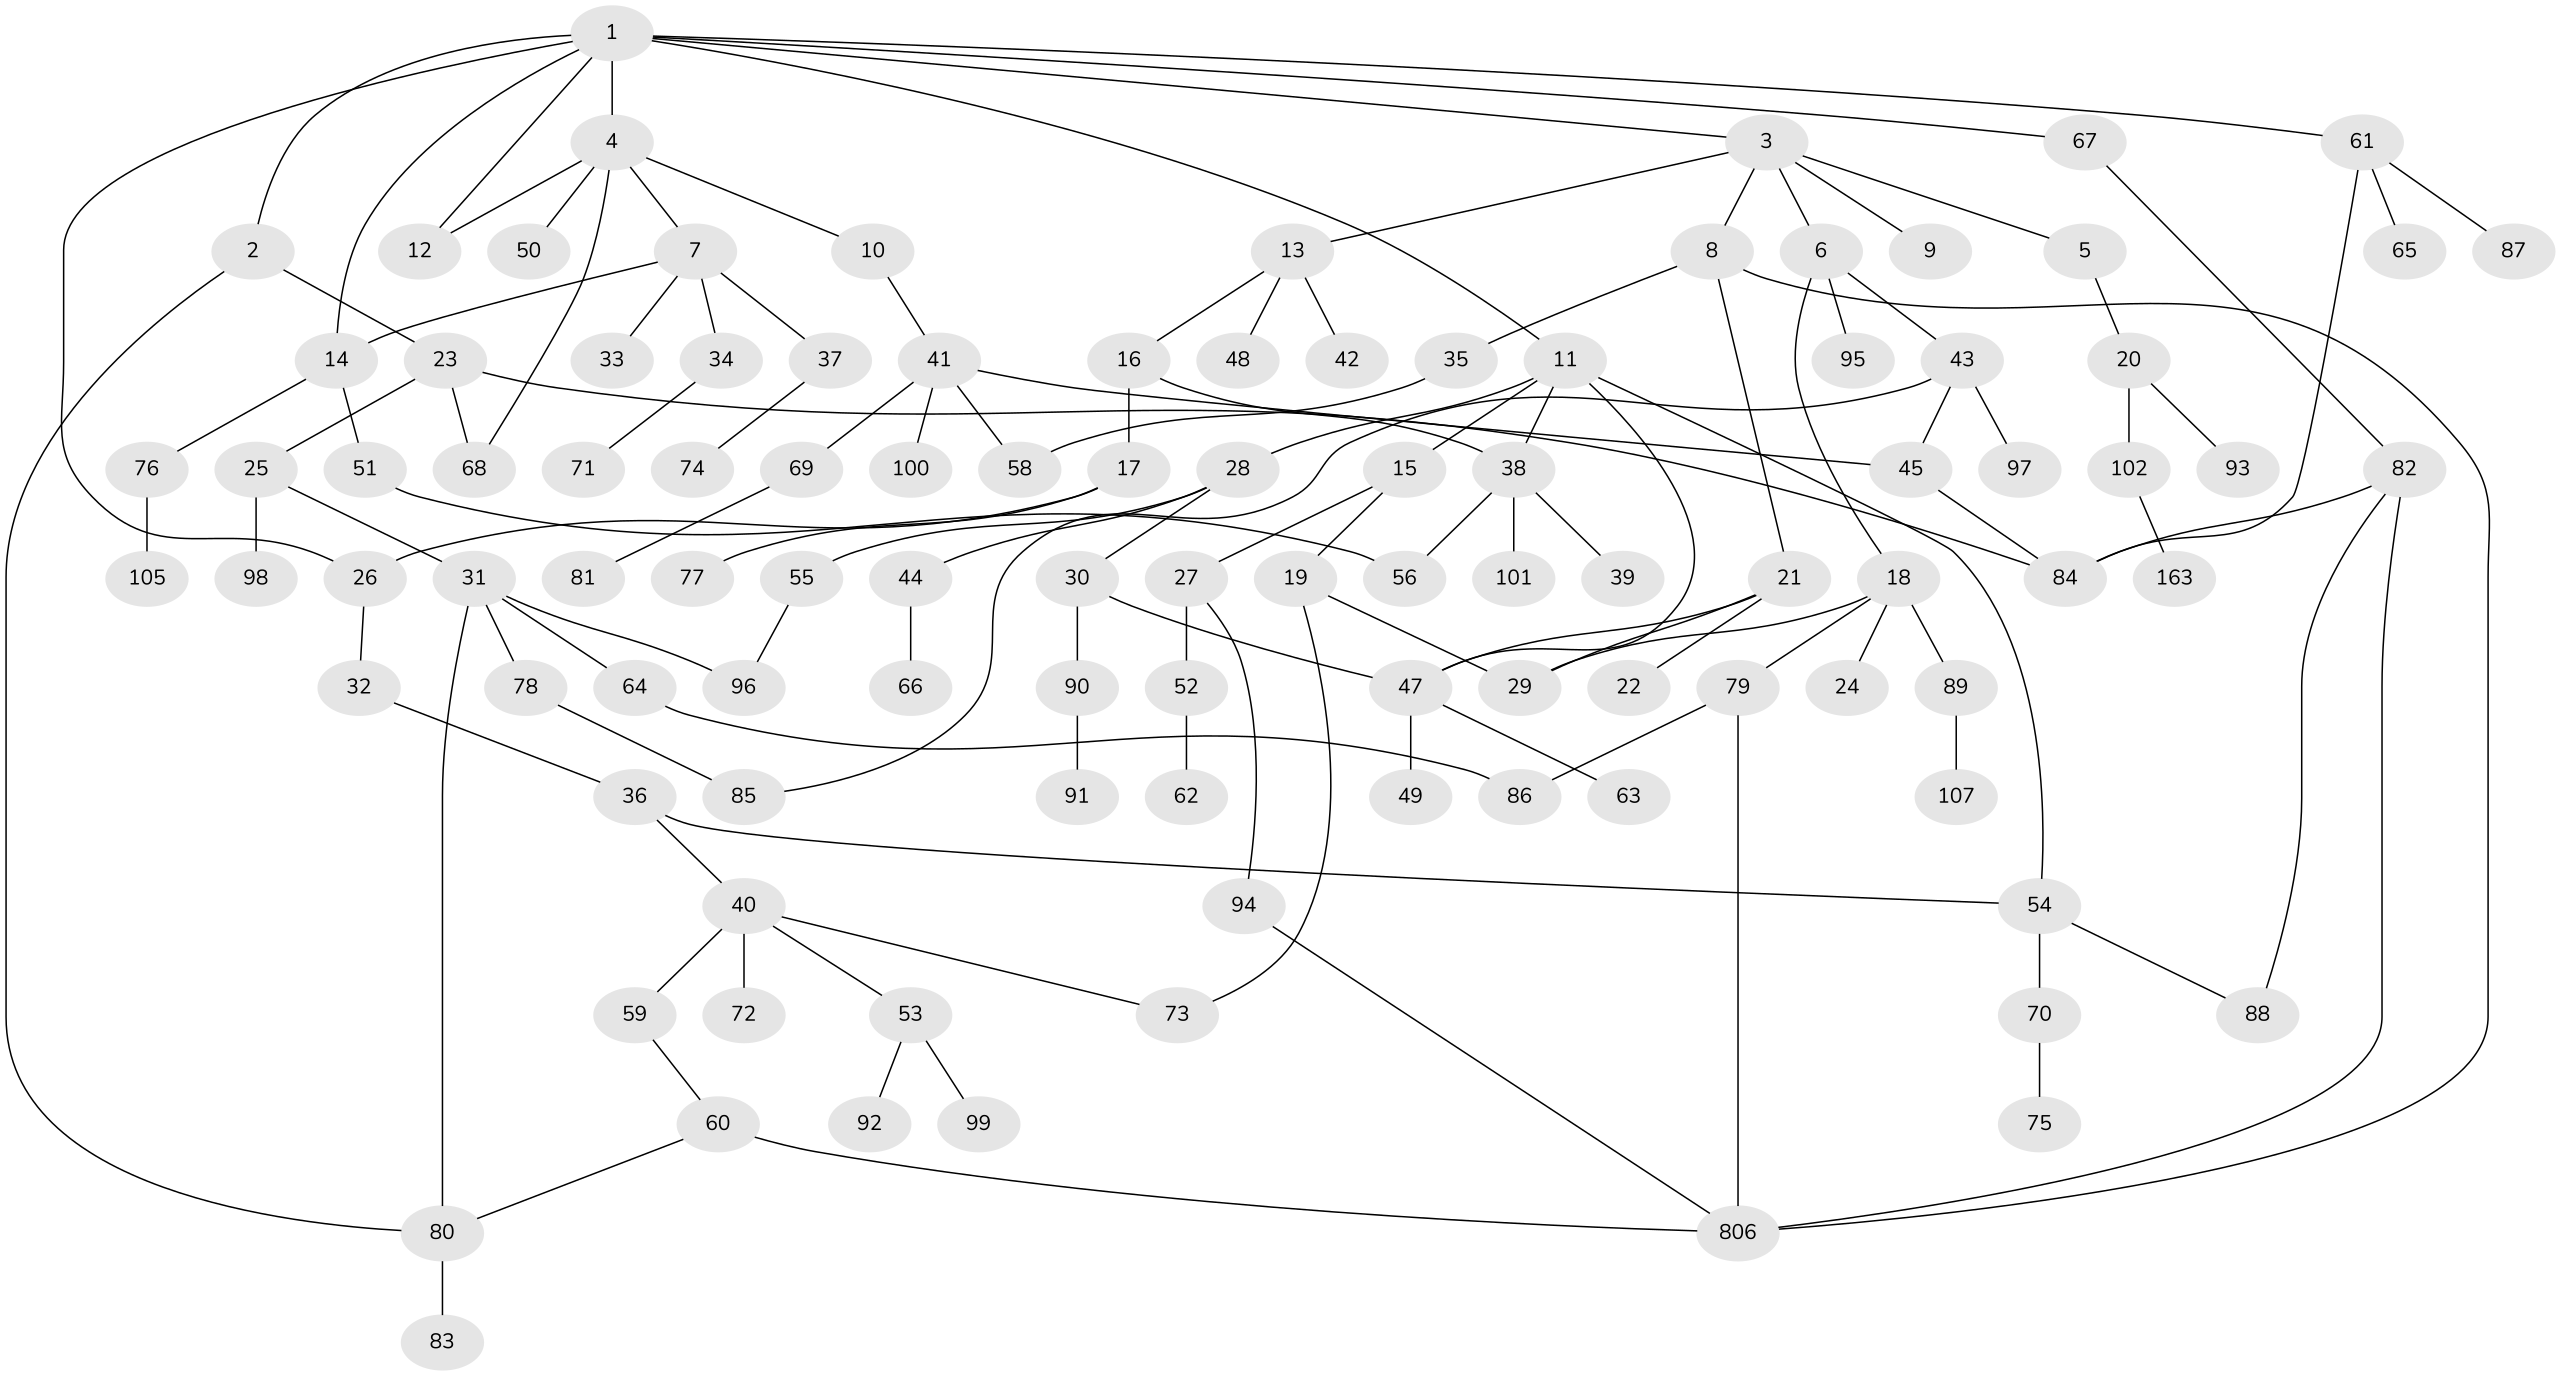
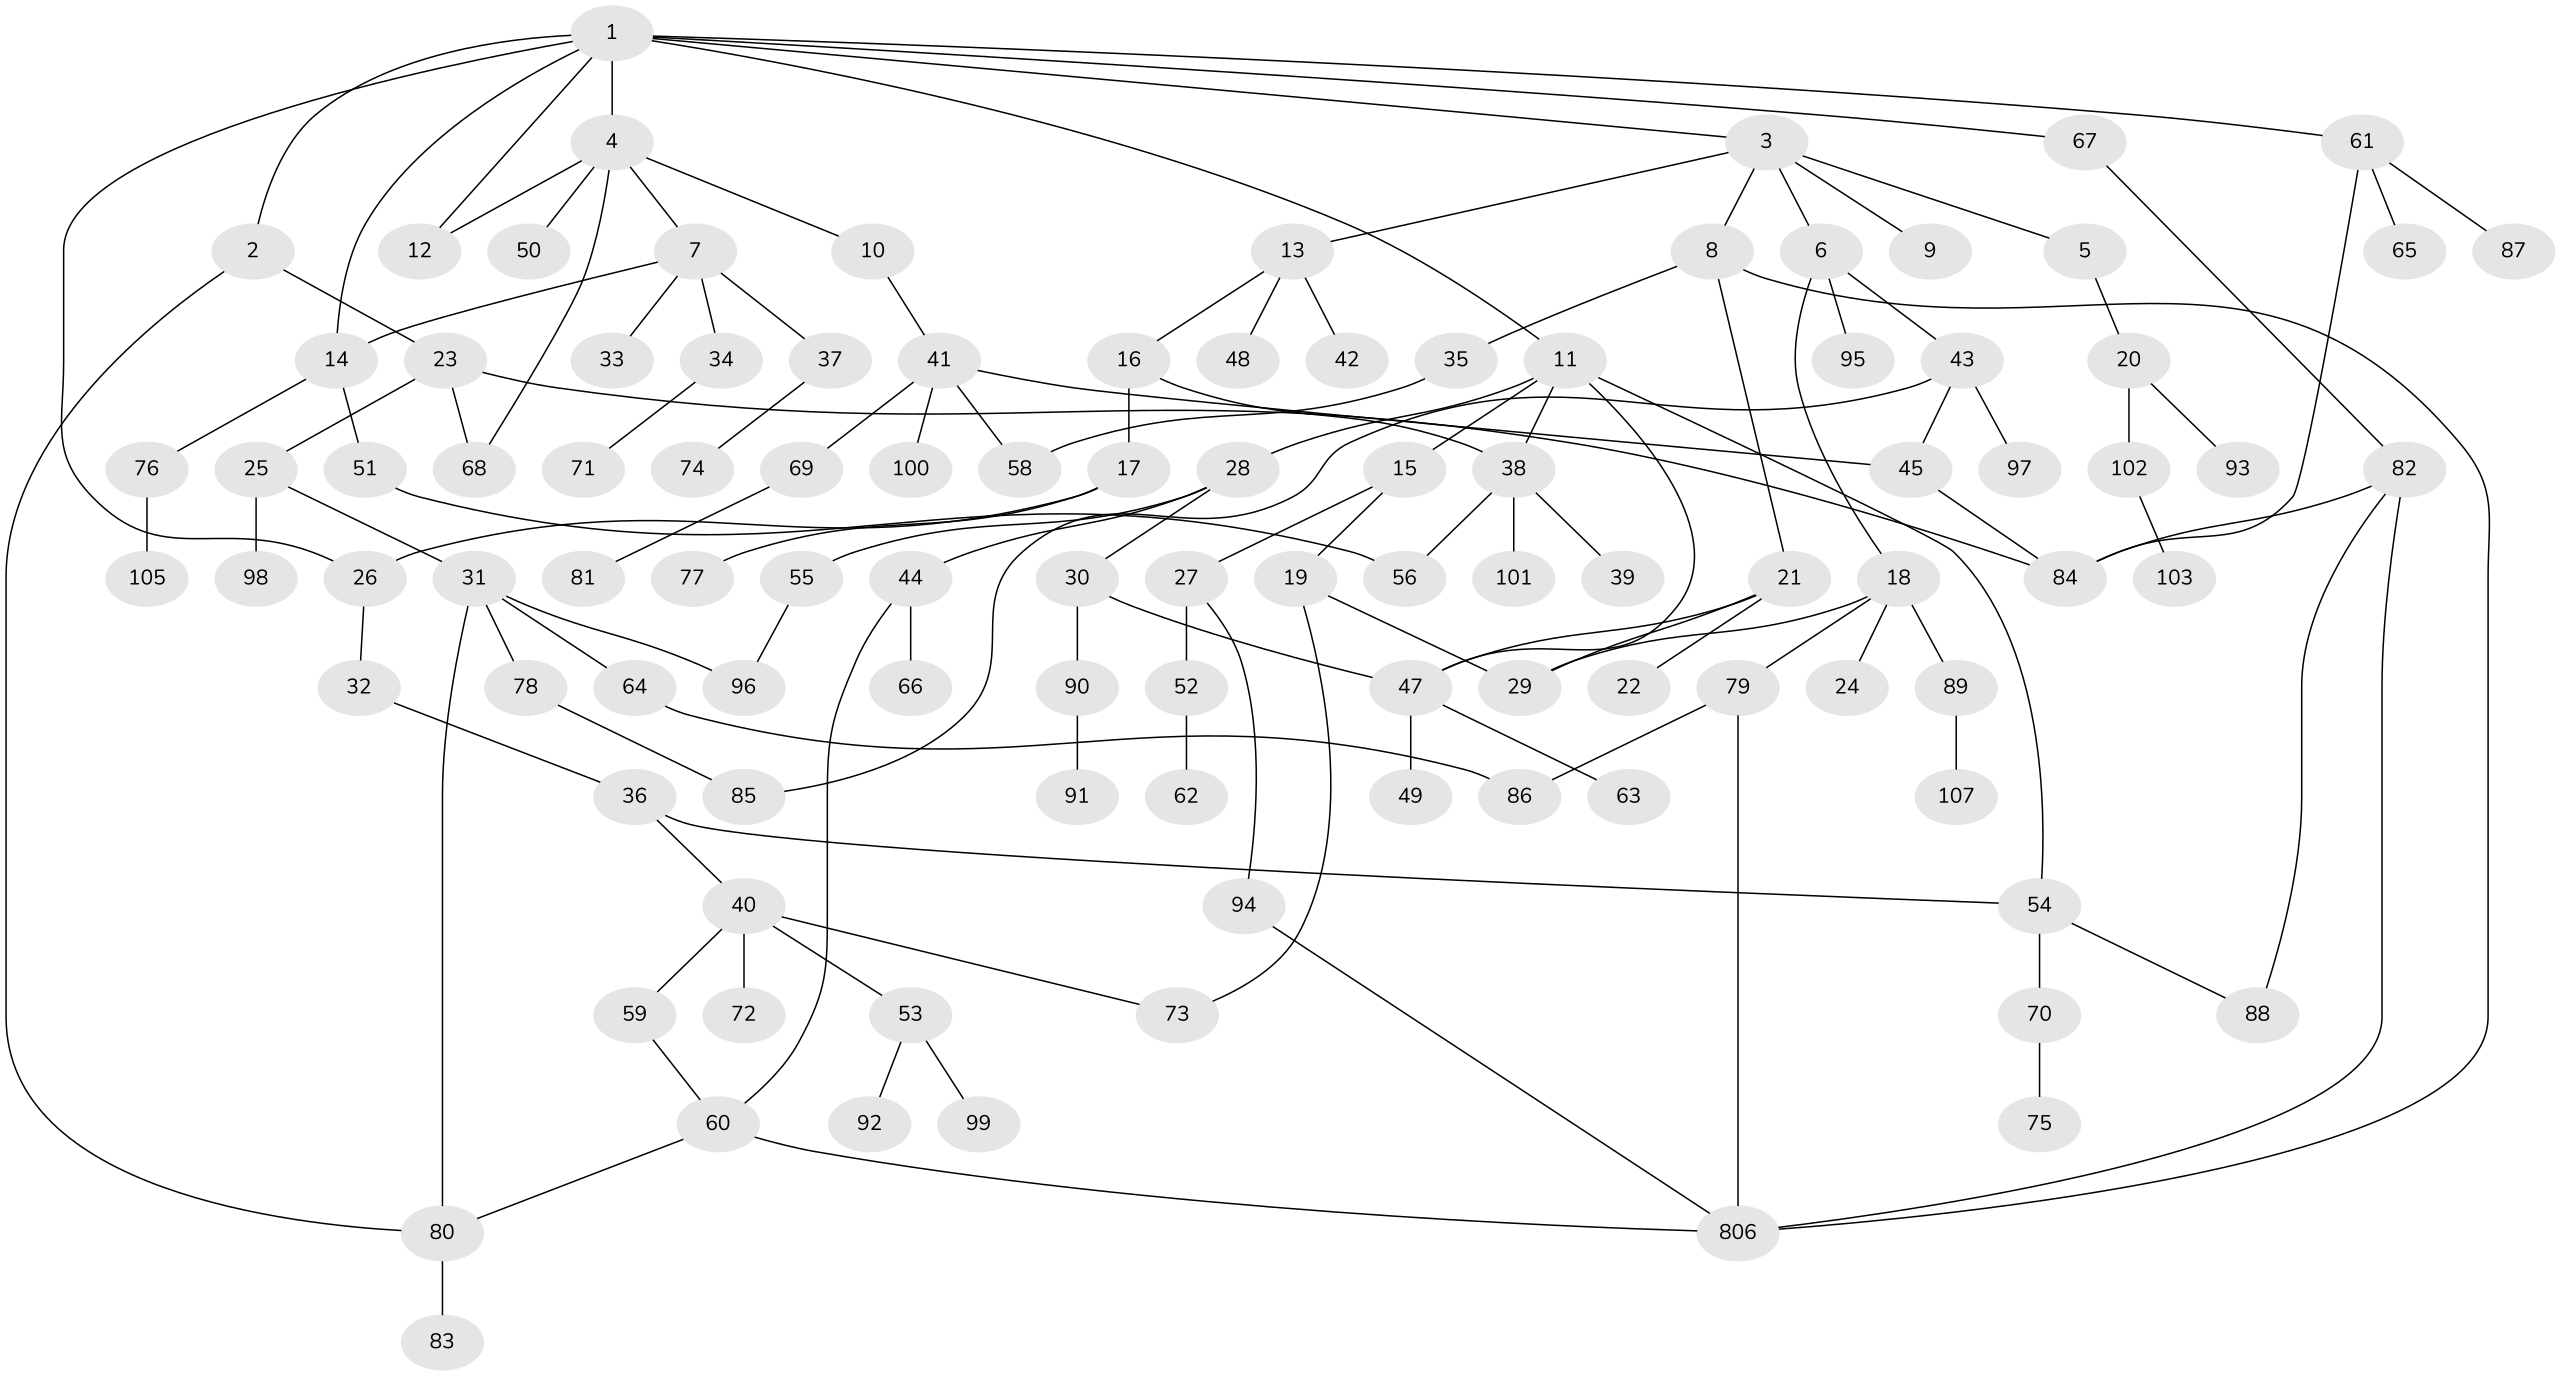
(2174, 579) -> (2174, 579)
none -> (827, 859)
